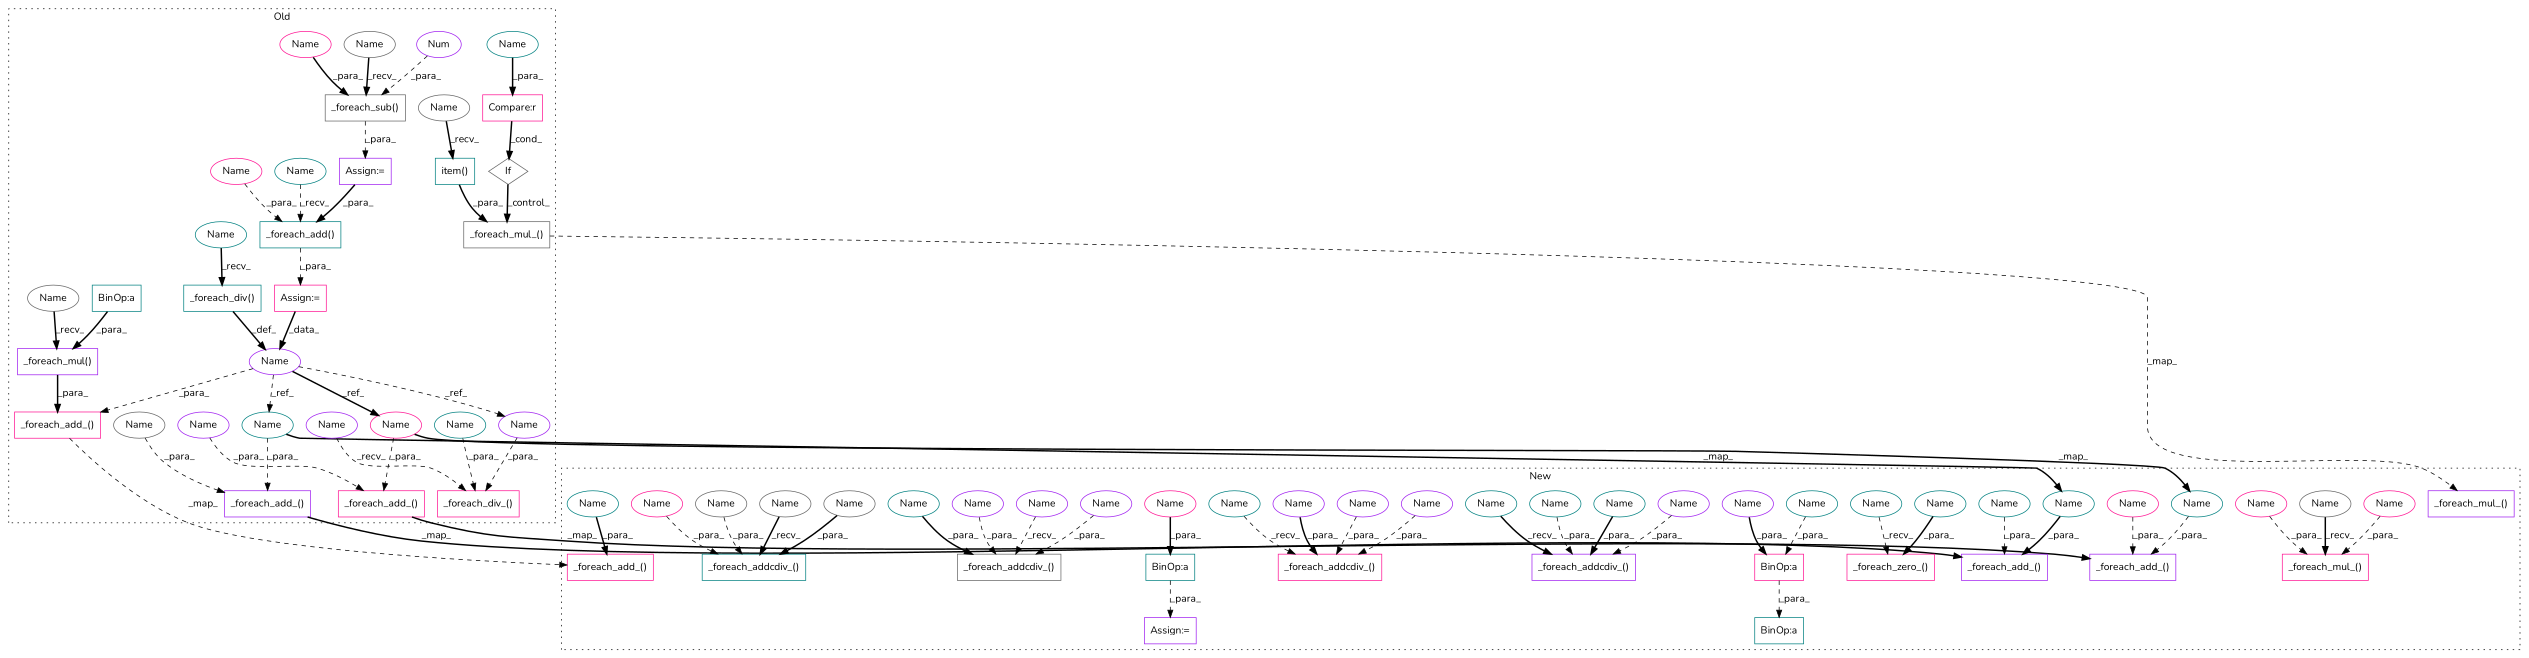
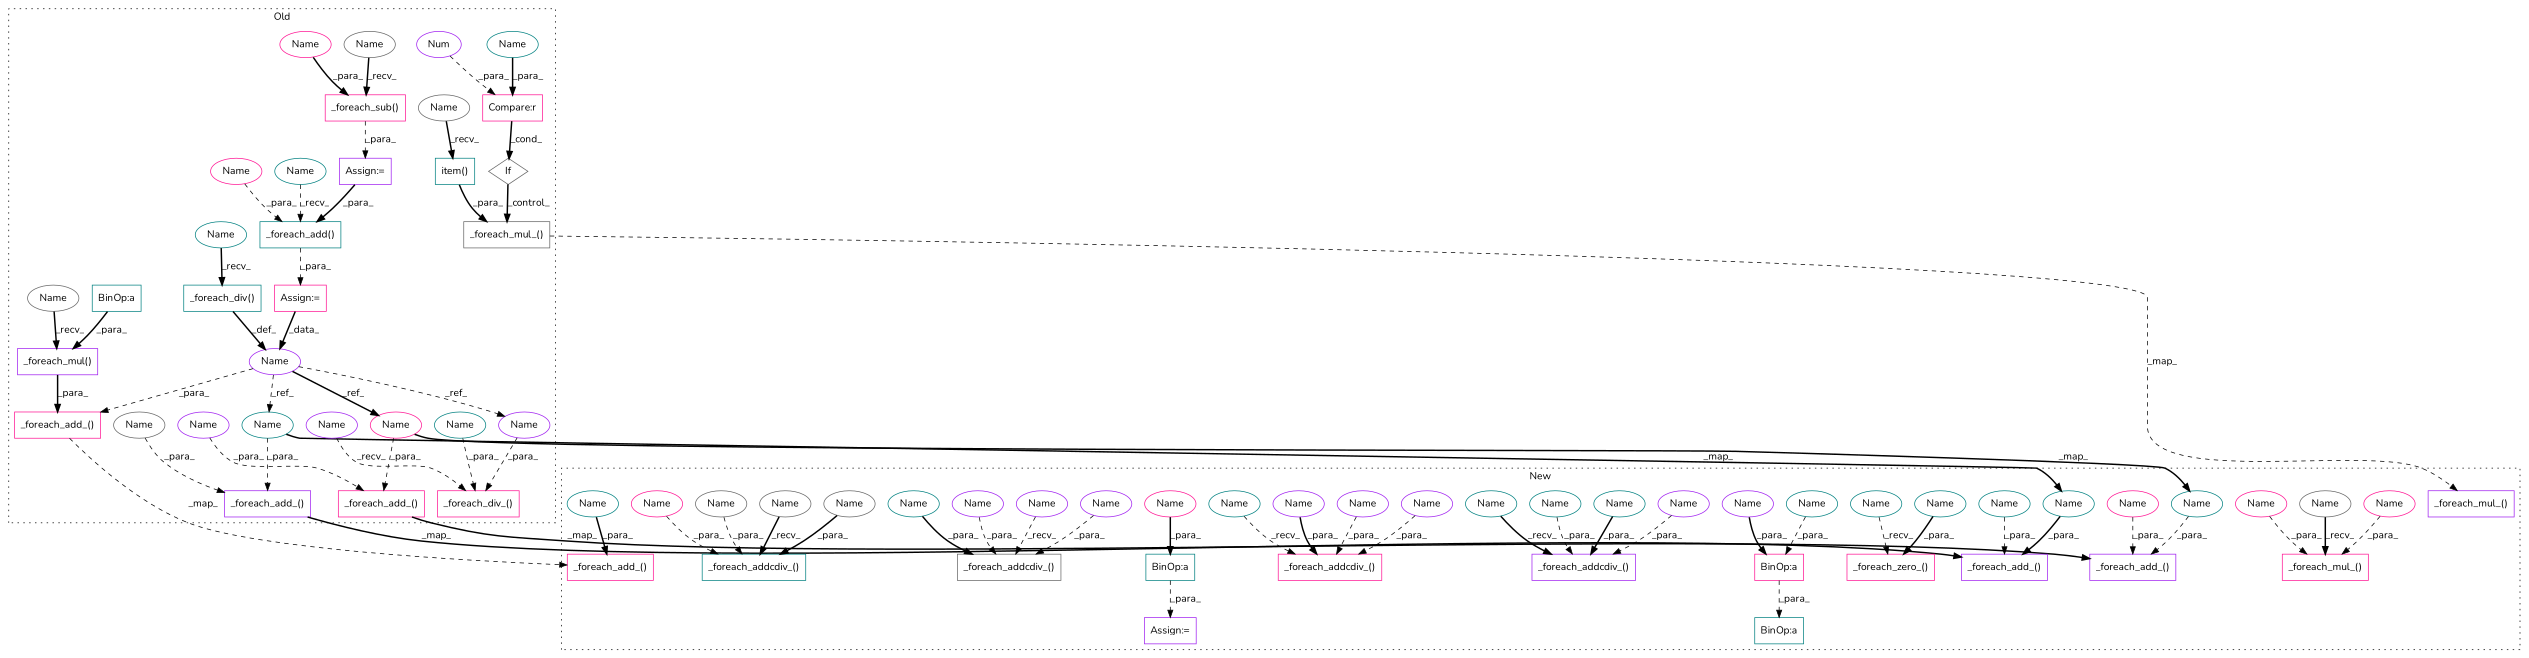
(408, 73) -> (469, 74)
(365, 108) -> (365, 108)
